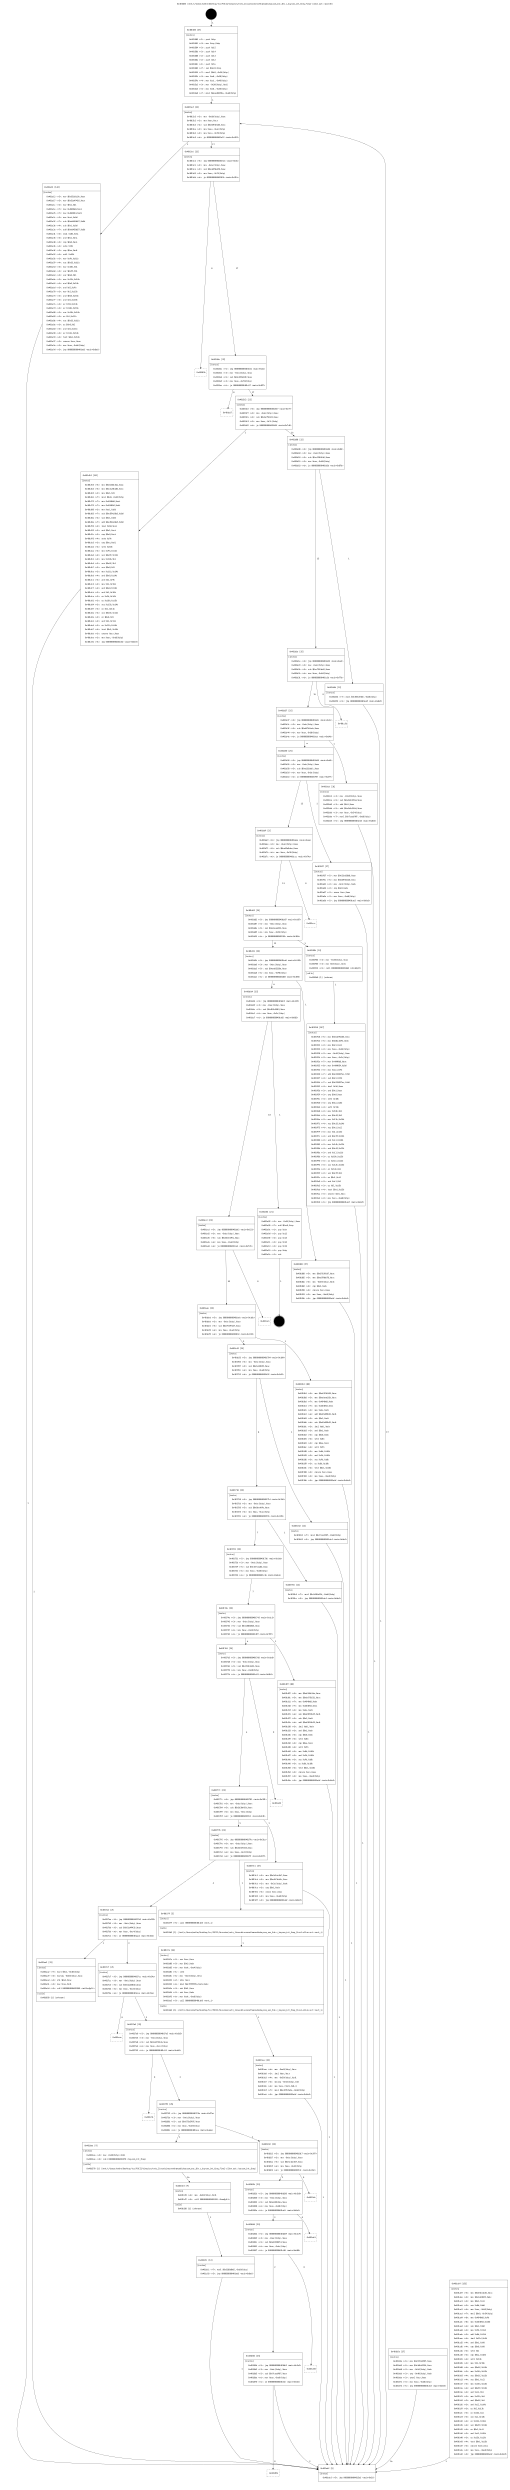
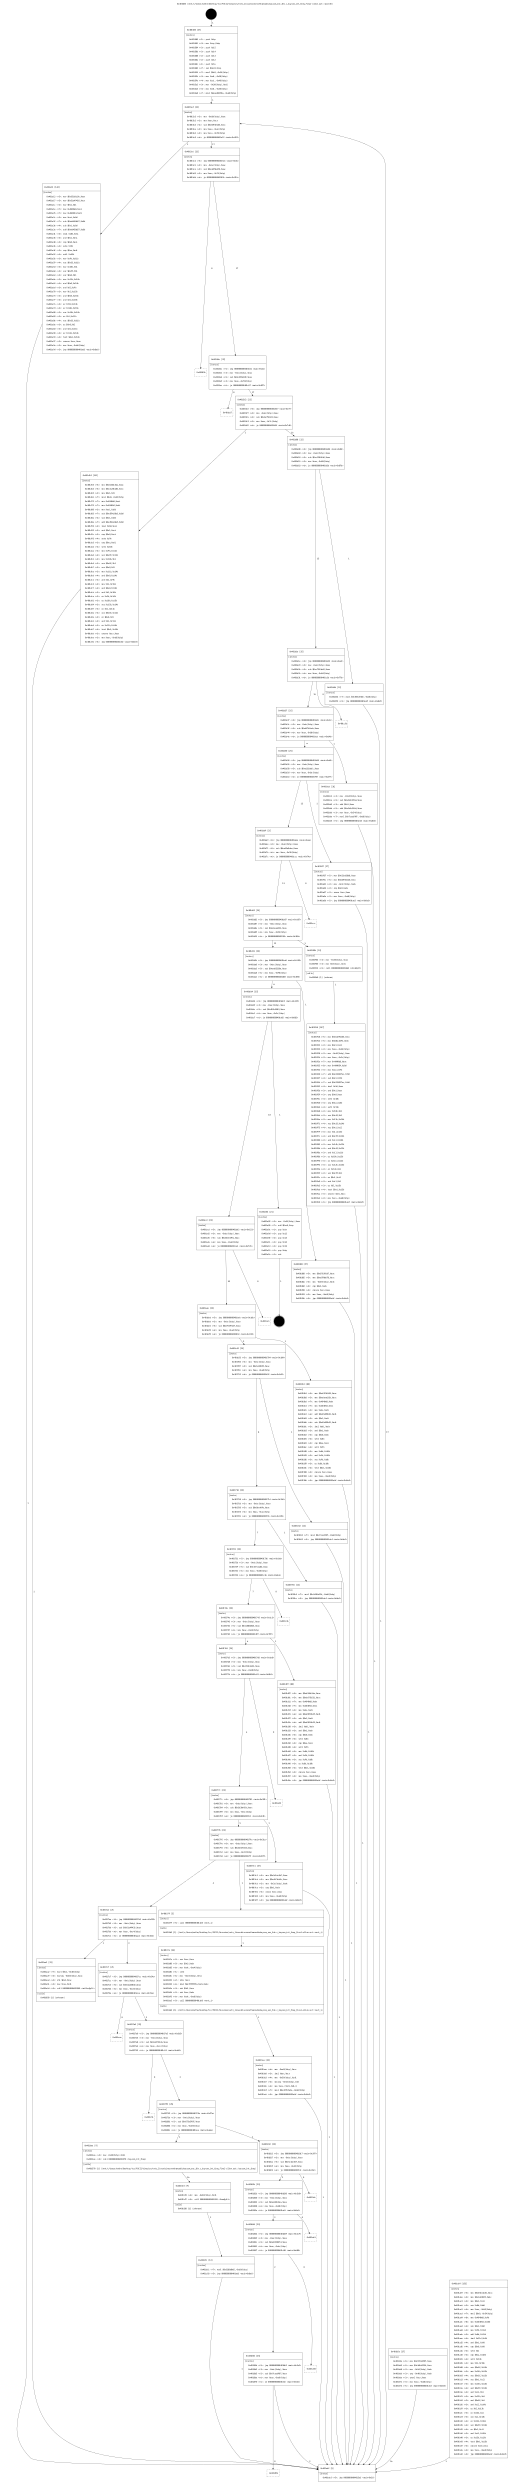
none -> (283, 1621)
